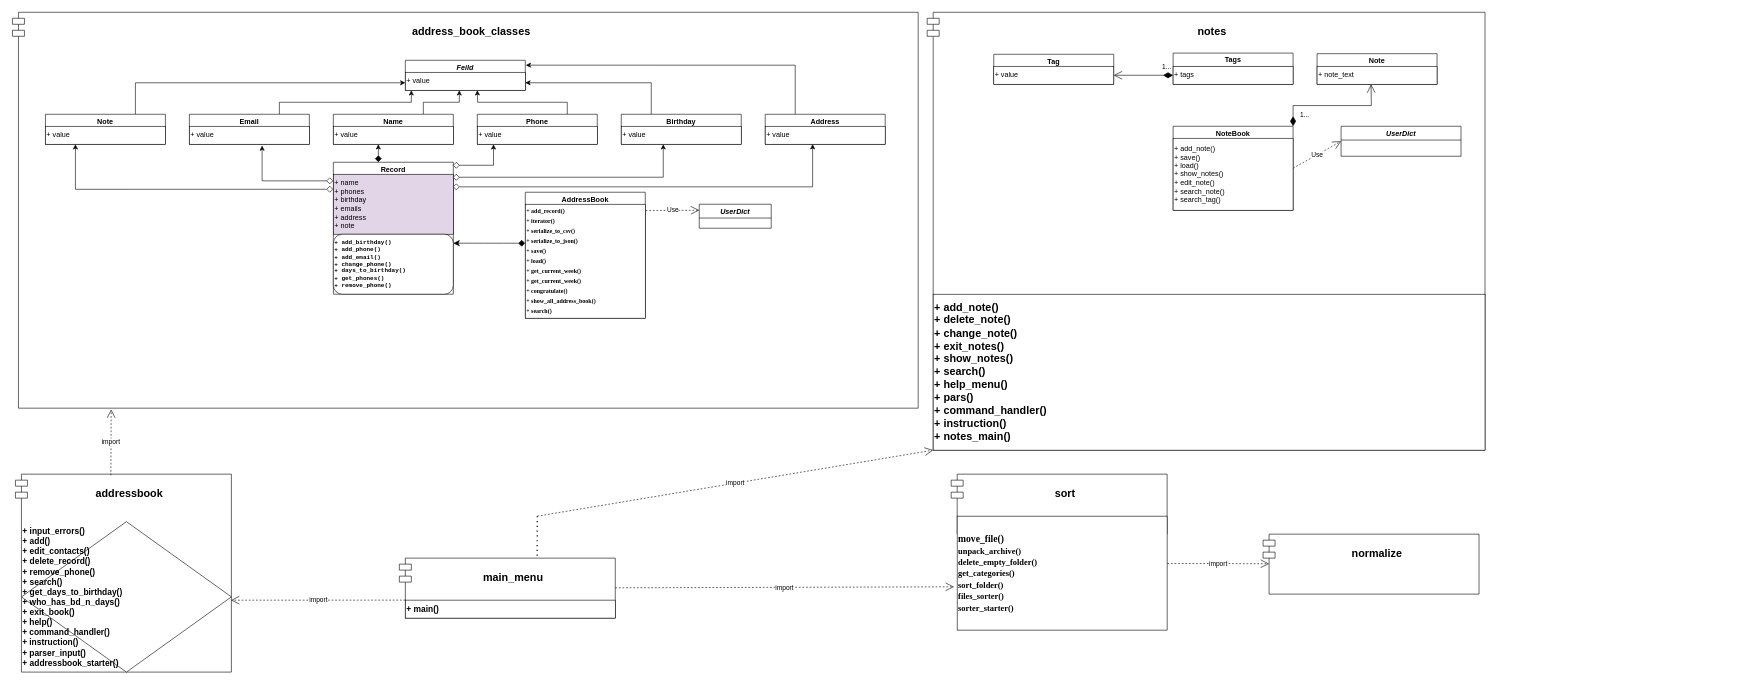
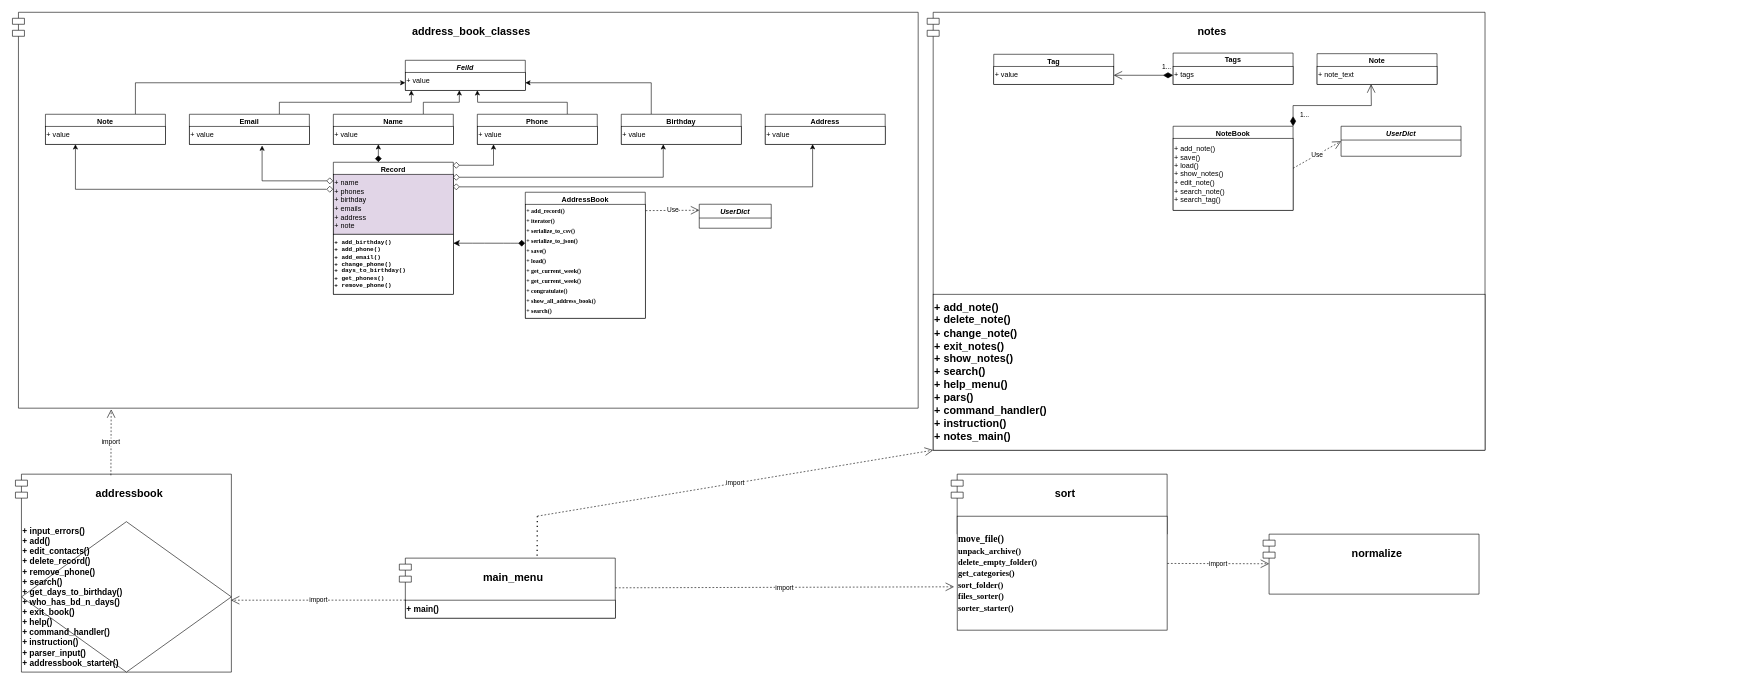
(531, 65) -> none
(393, 264) -> (393, 264)
